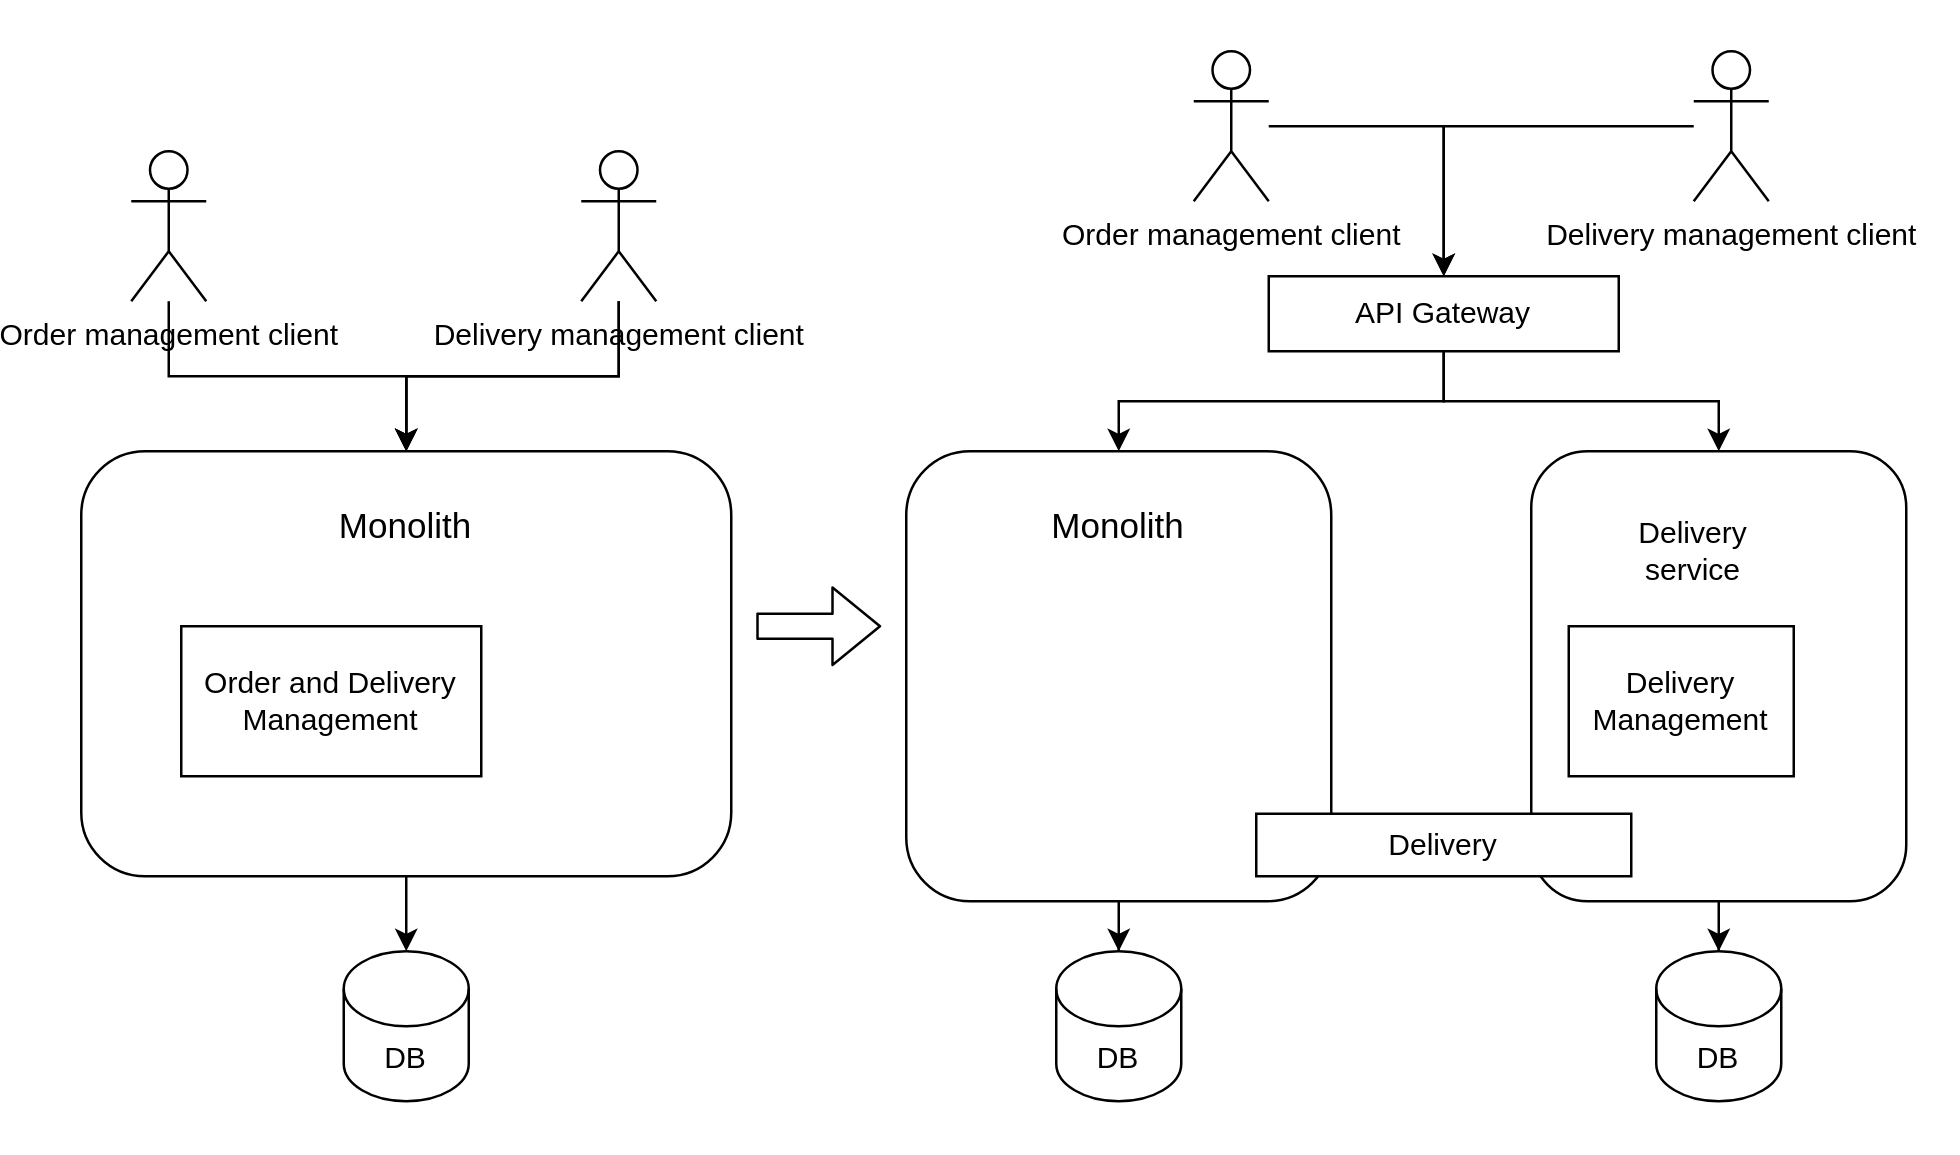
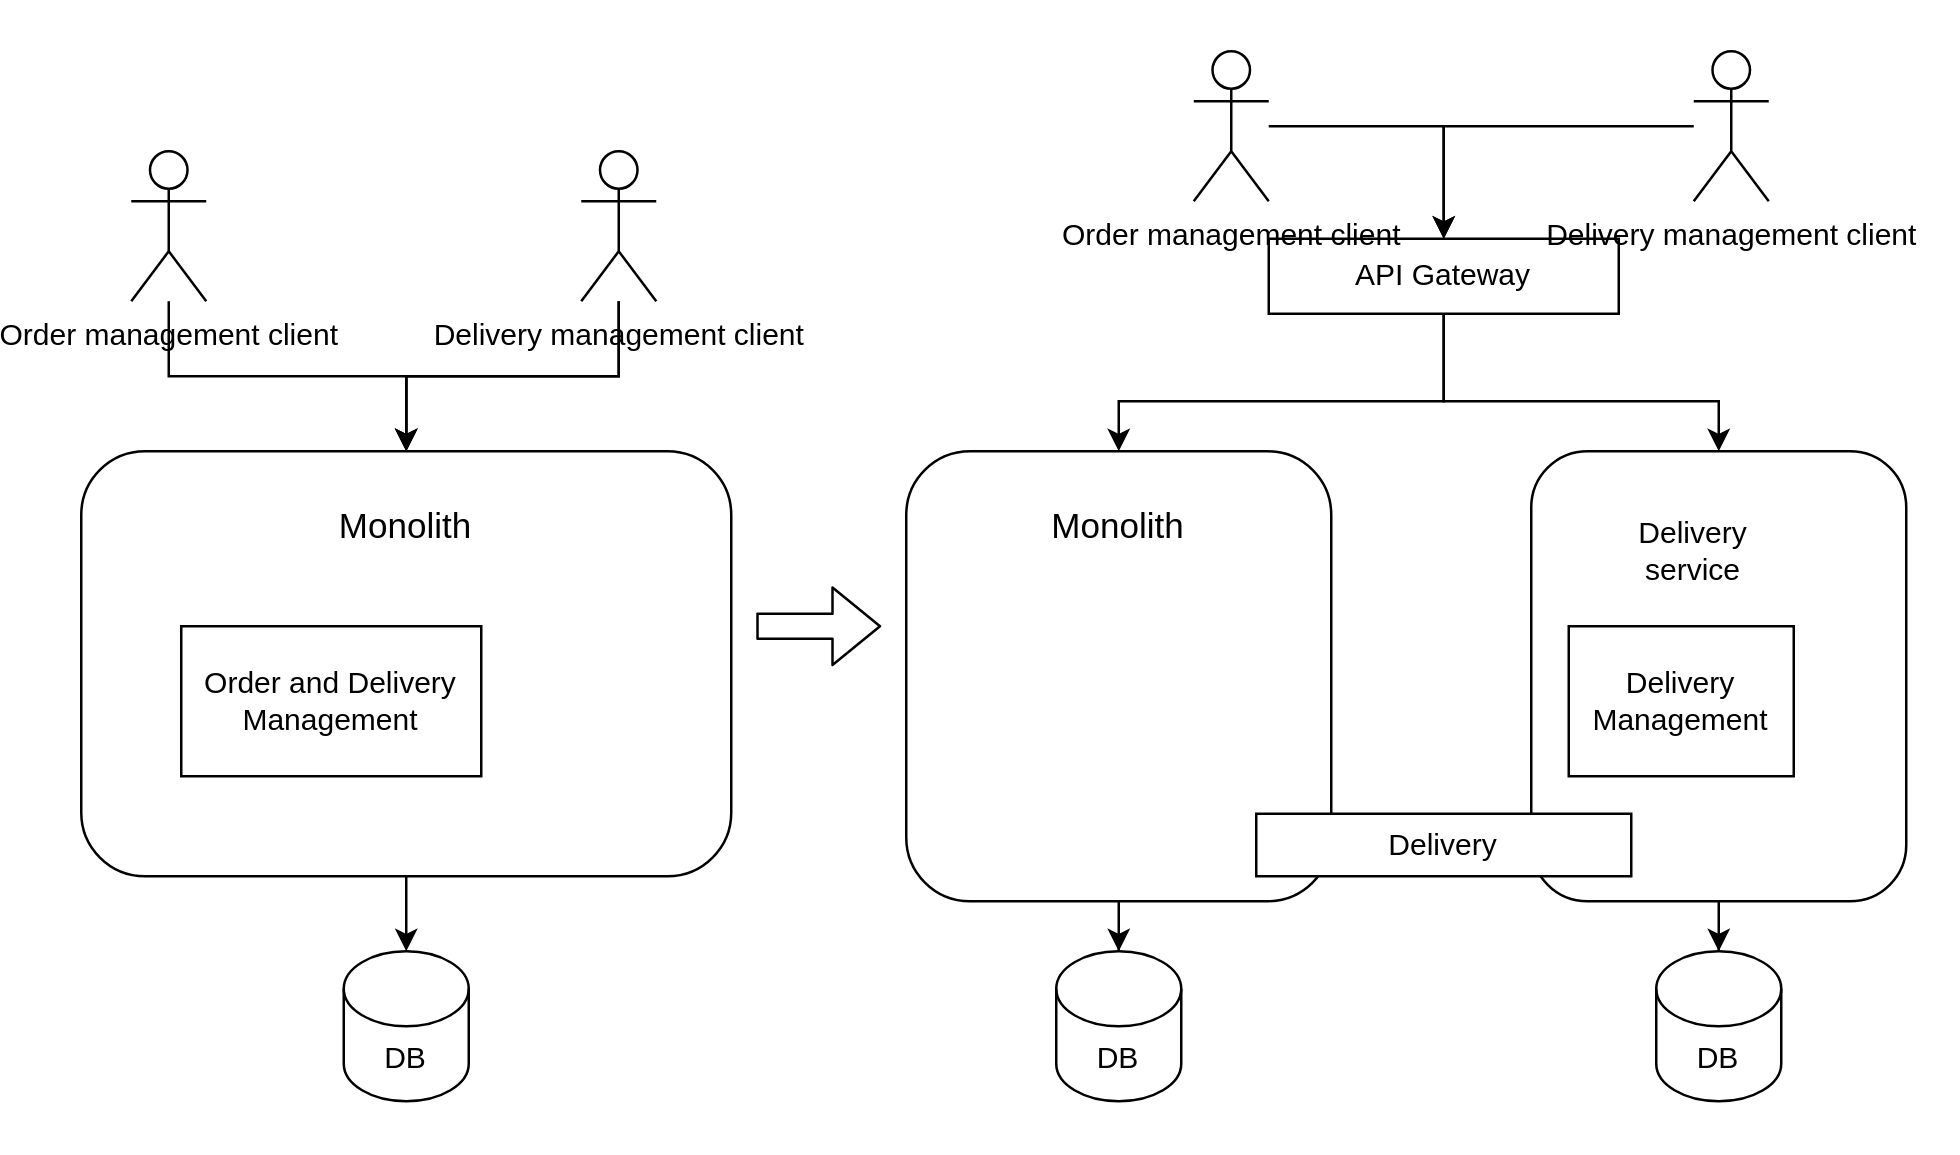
(1444, 314) -> (1444, 276)
